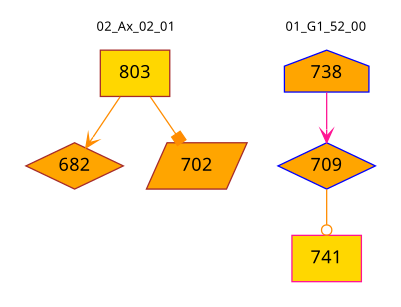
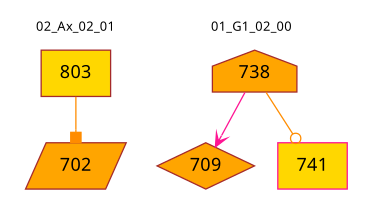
(327, 28) -> (252, 28)
(327, 73) -> (255, 73)
(75, 166) -> none
(327, 166) -> (206, 166)
(327, 207) -> (279, 113)
